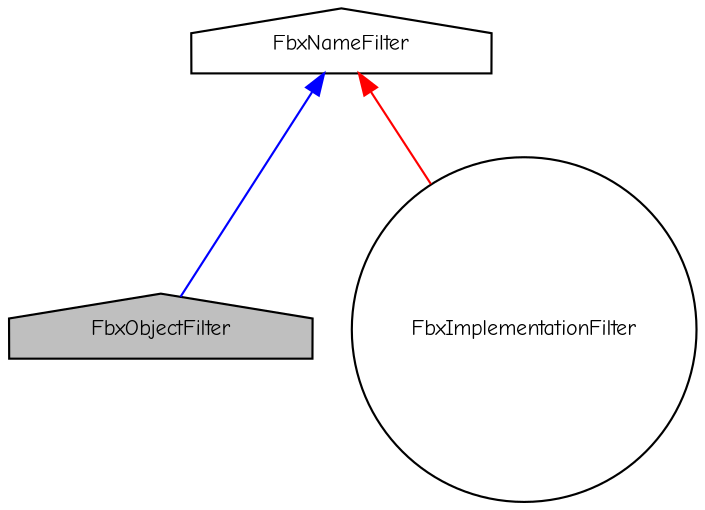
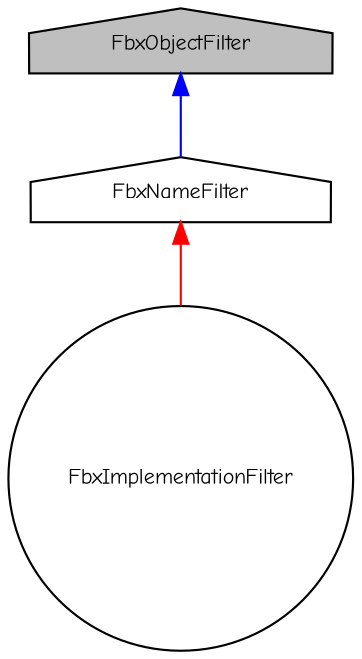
(246, 194) -> (181, 126)
